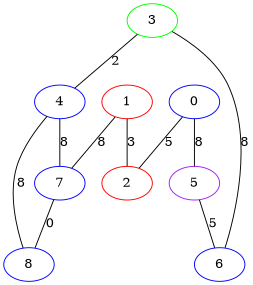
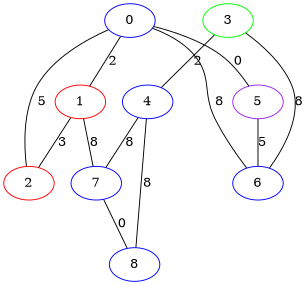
none -> (105, 61)
none -> (207, 90)
(199, 143) -> (238, 61)
